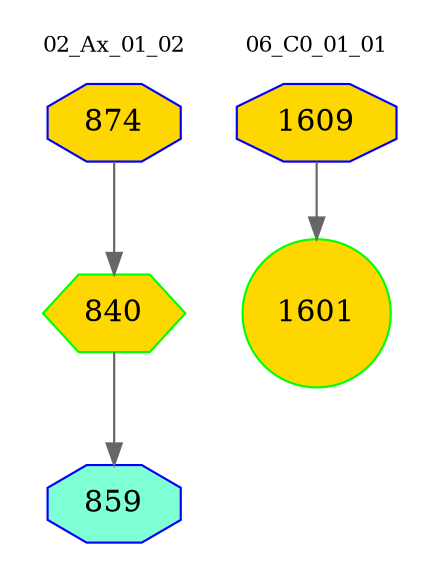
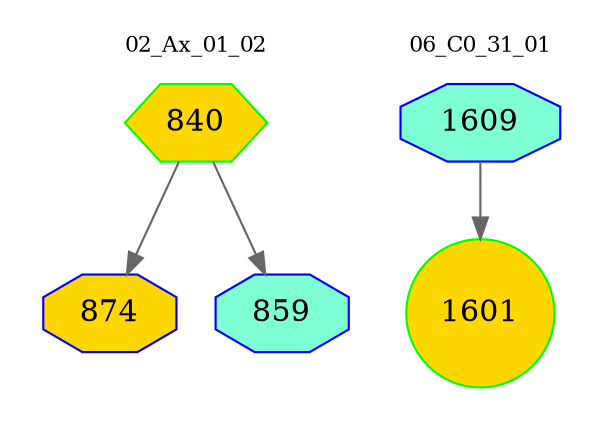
(317, 46) -> (480, 46)
(317, 123) -> (480, 123)
(114, 207) -> (157, 208)
